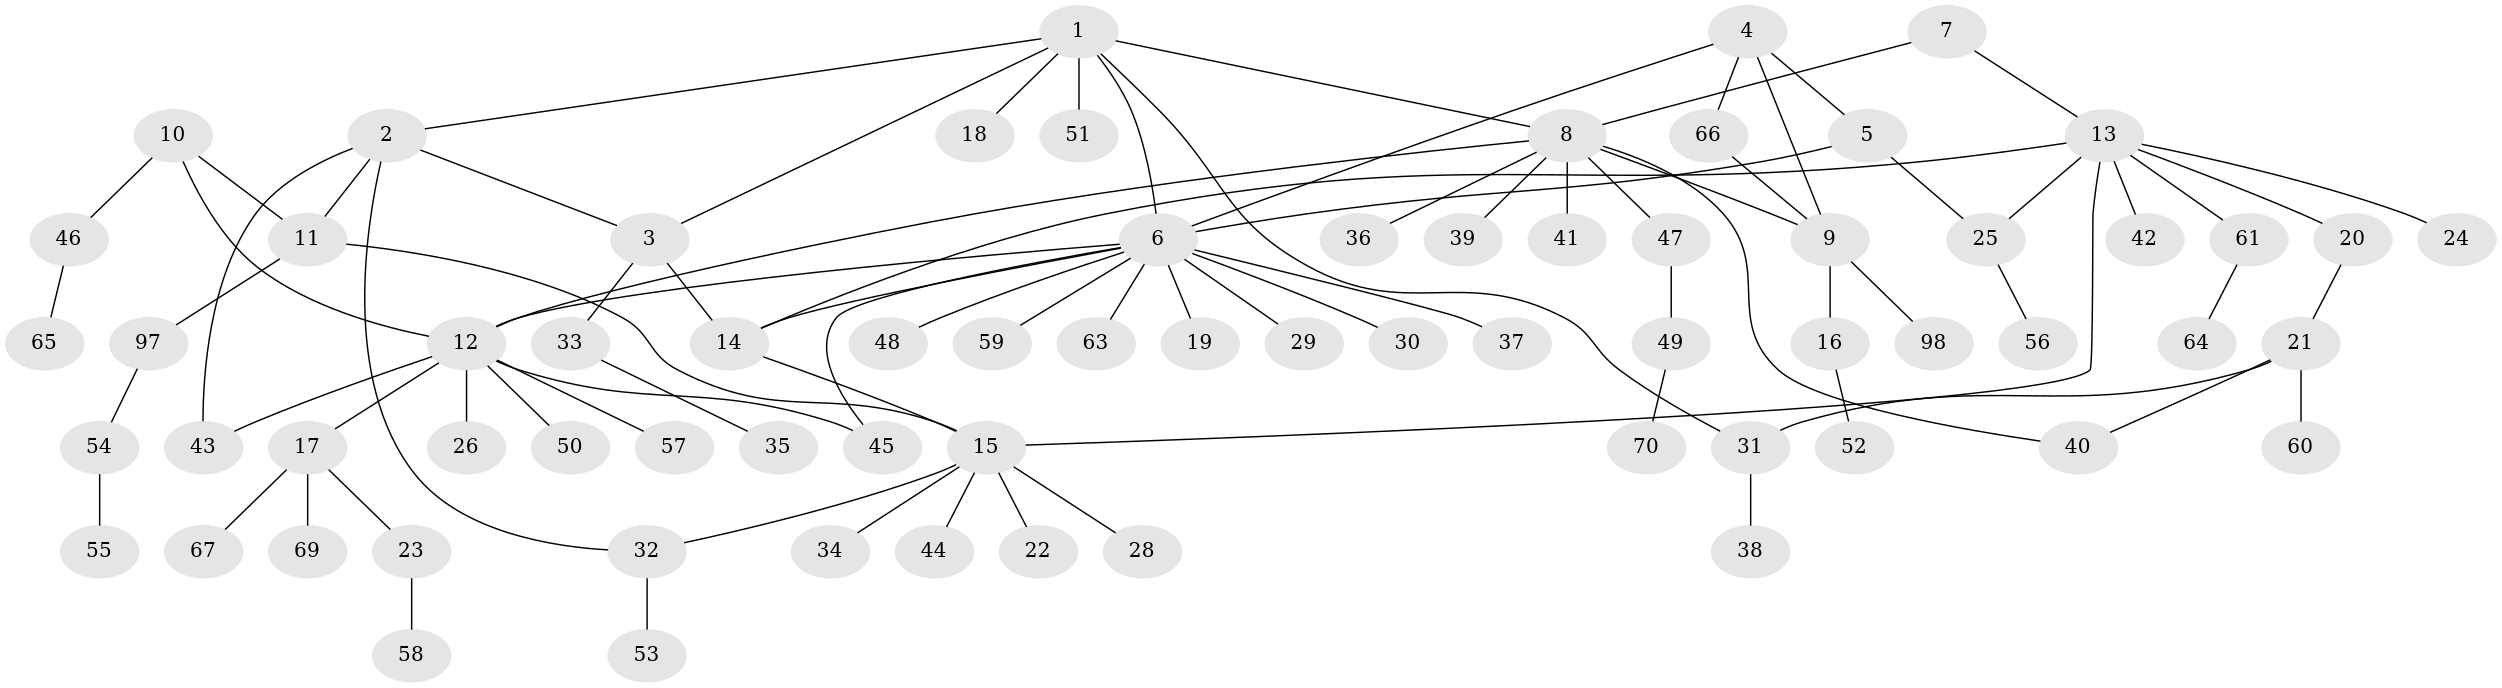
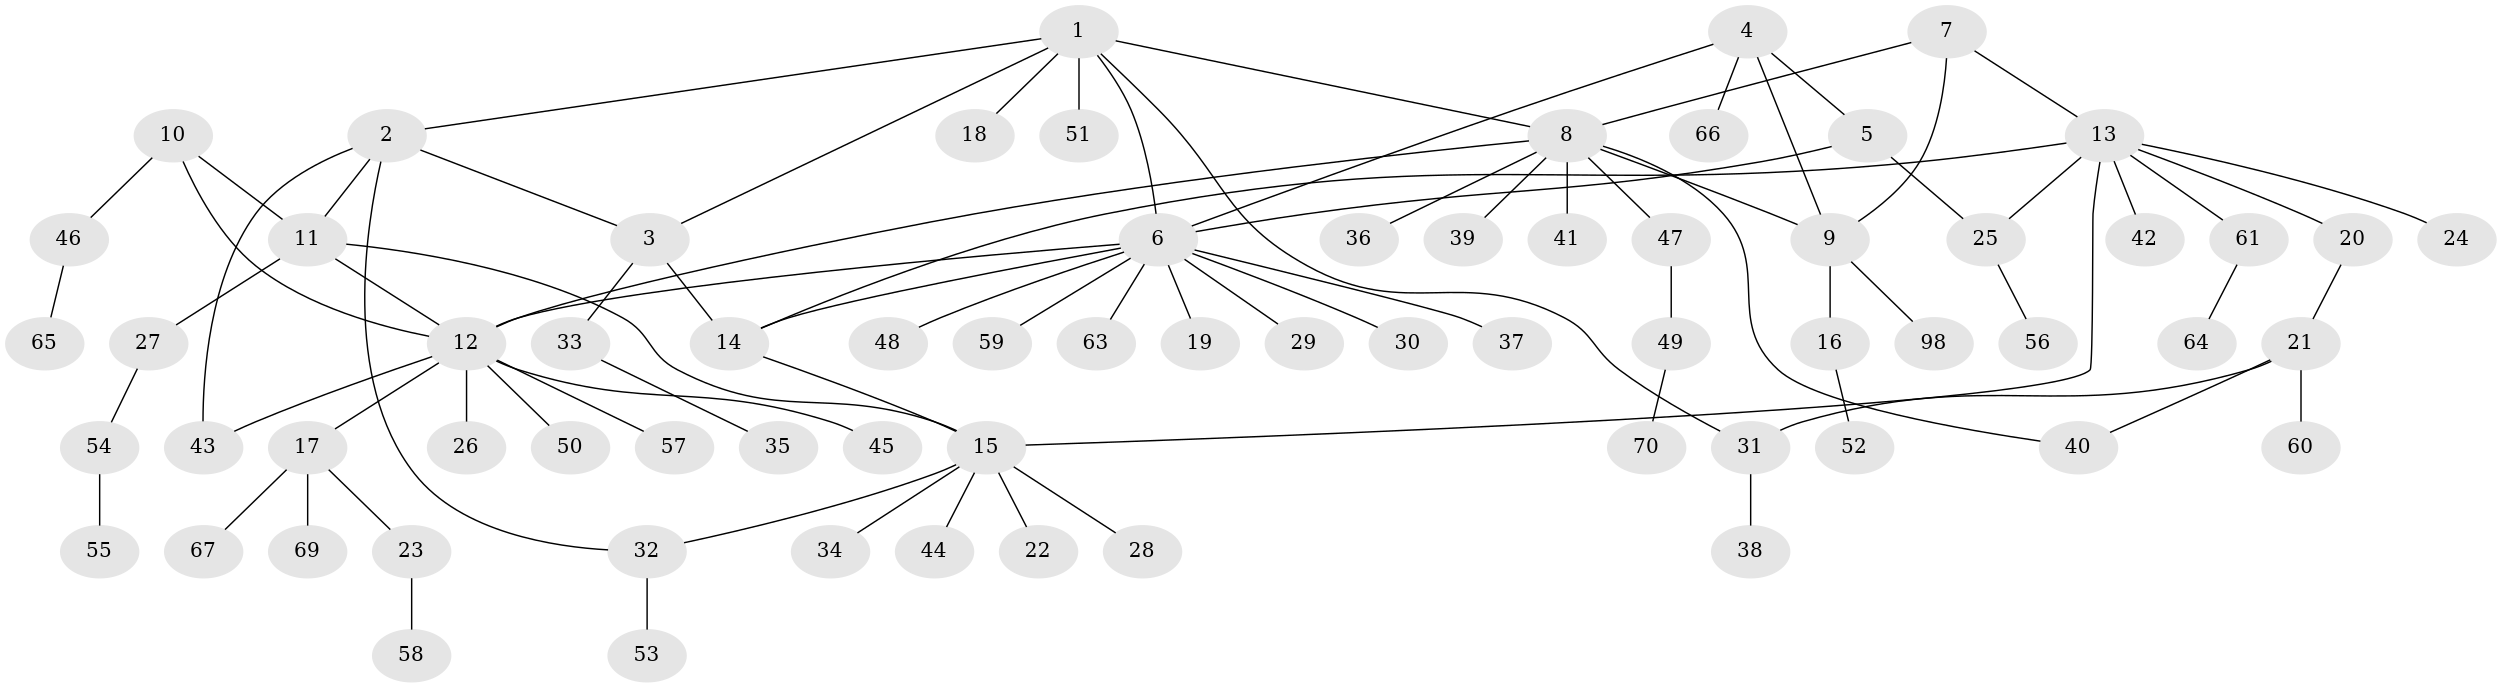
(1770, 188) -> (1925, 152)
none -> (387, 292)
(841, 315) -> none
(149, 344) -> (149, 344)
